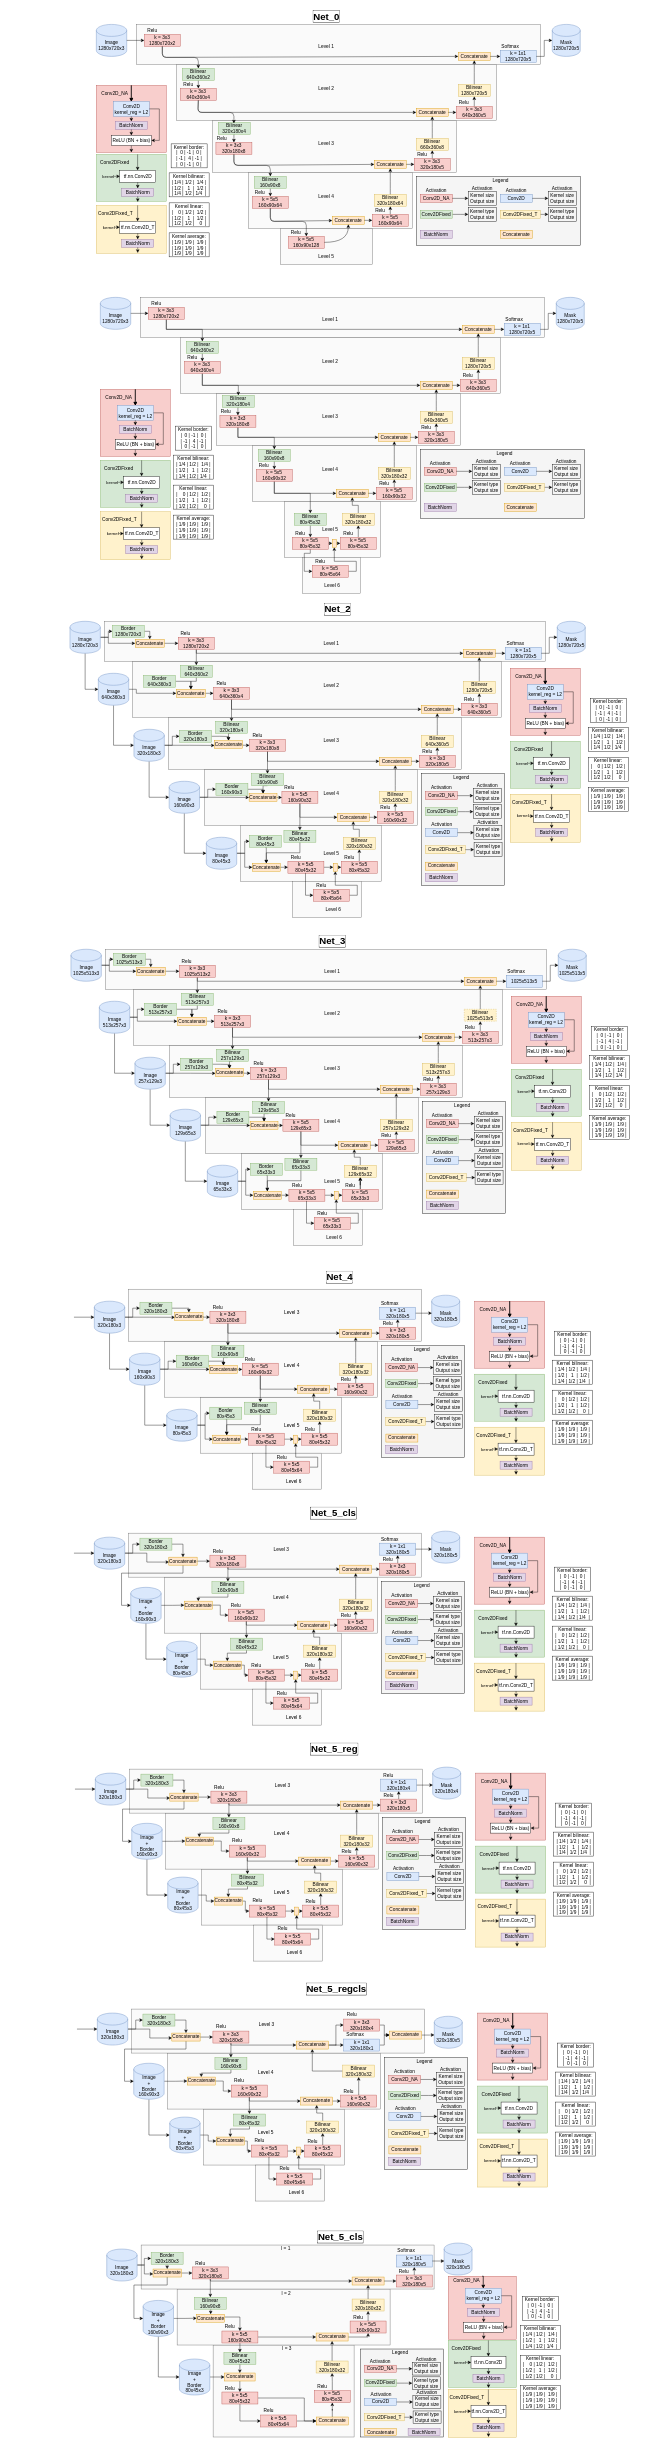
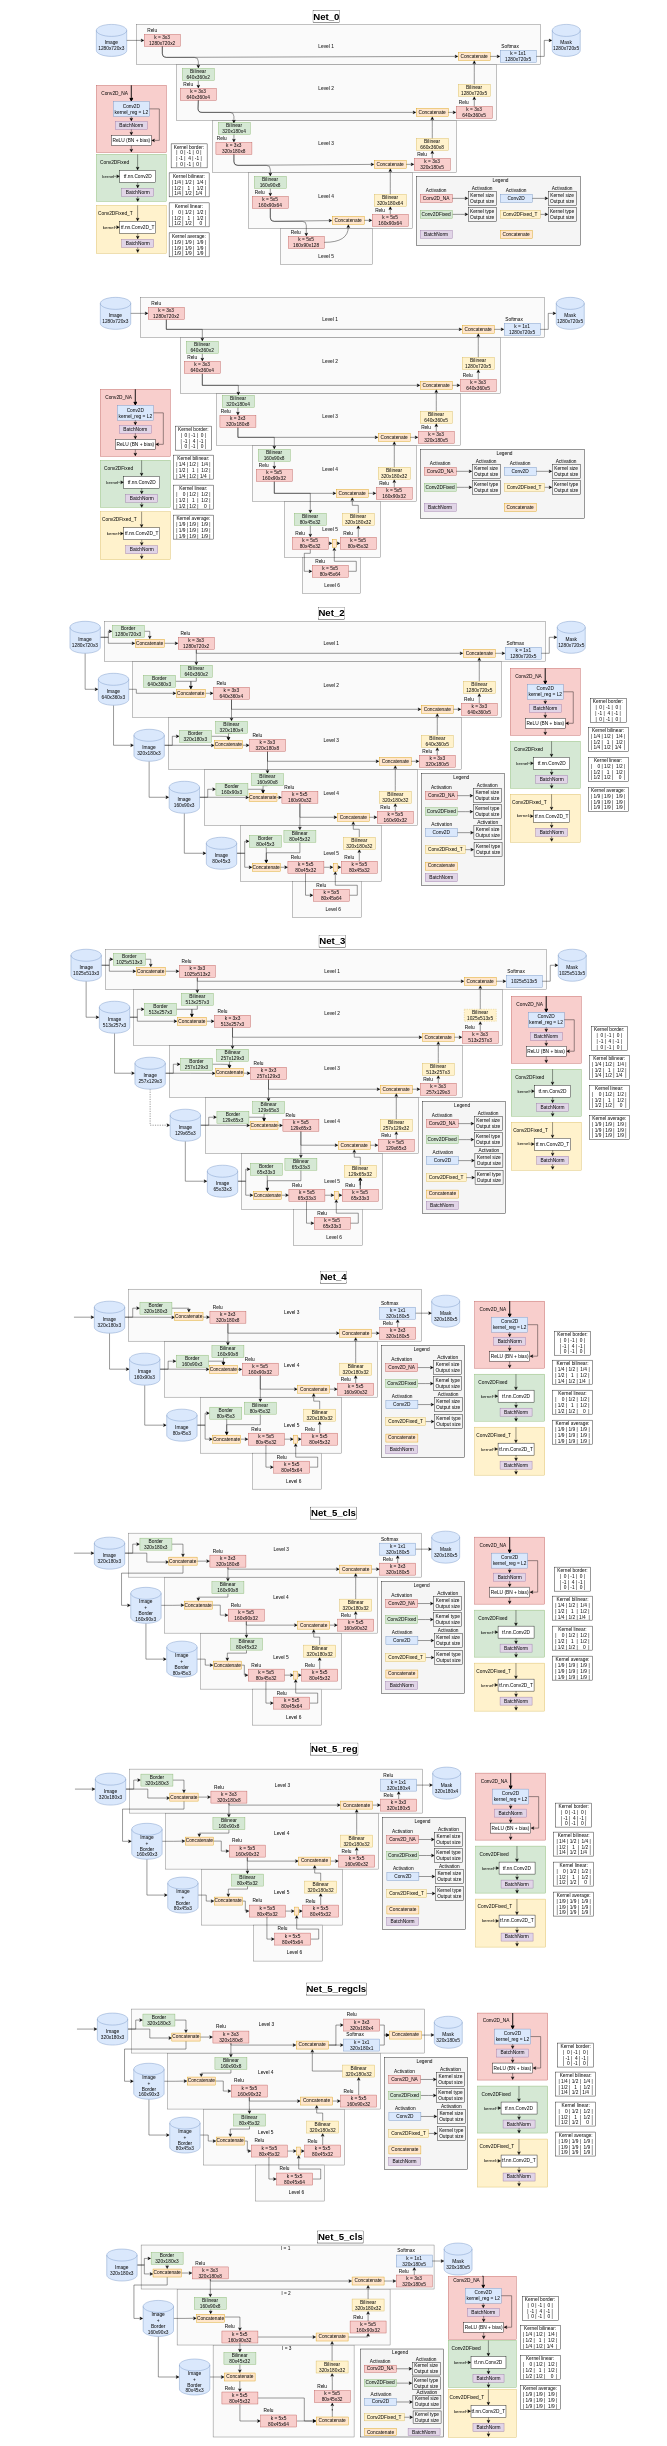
(337, 609) -> (331, 613)
none -> (96, 1017)
(150, 1115) -> (150, 1115)
(339, 1277) -> (333, 1277)
